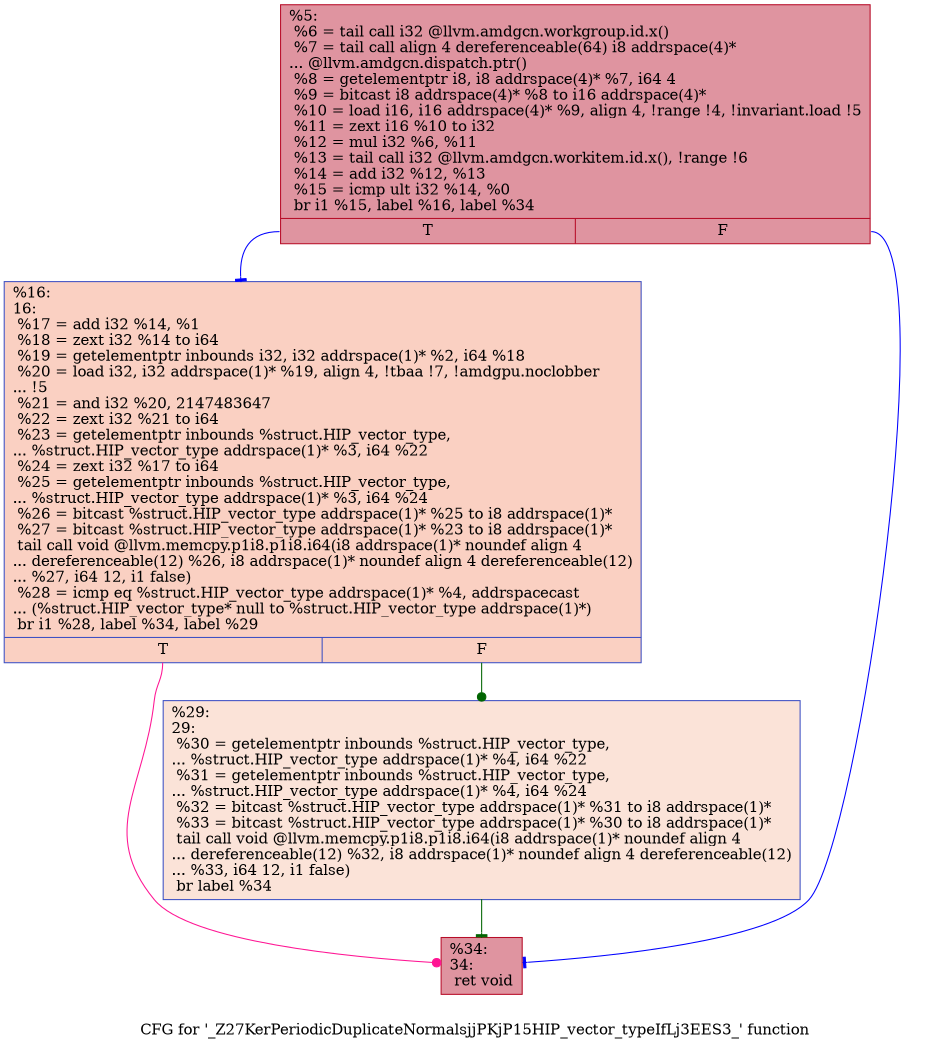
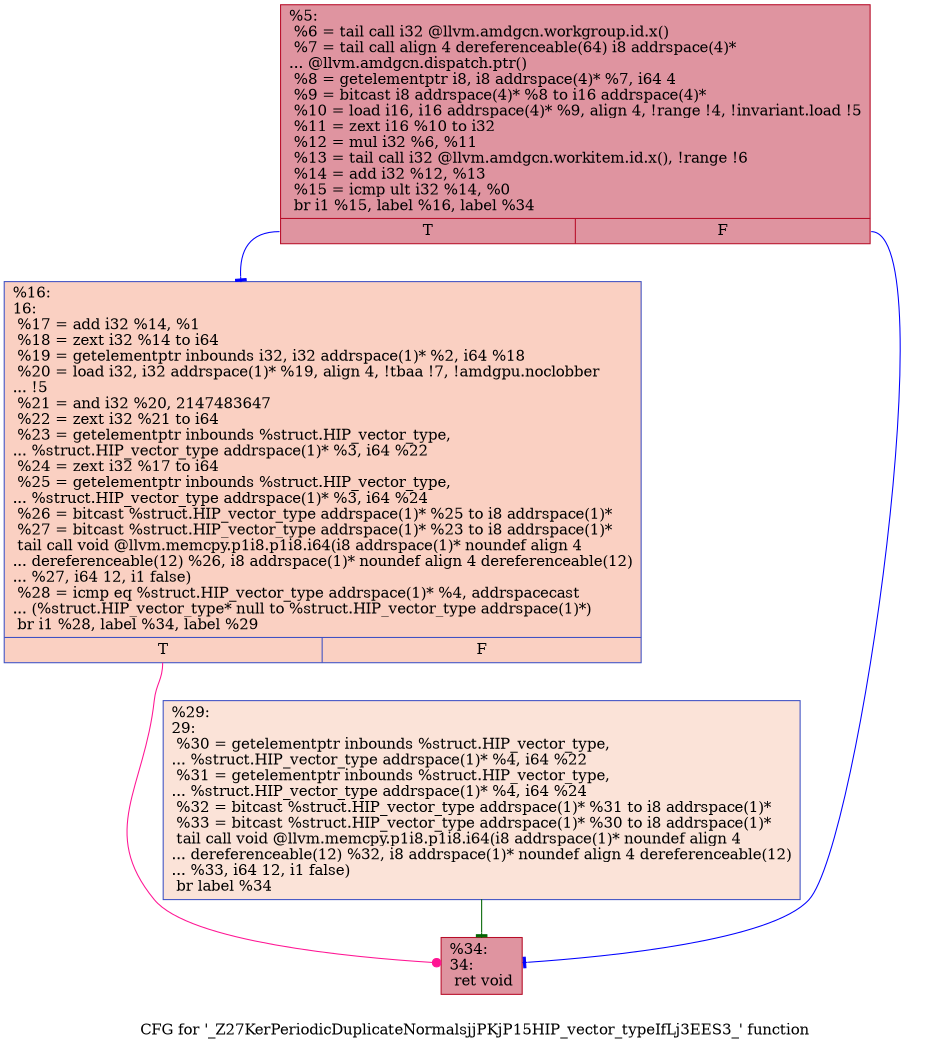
(482, 678) -> none
